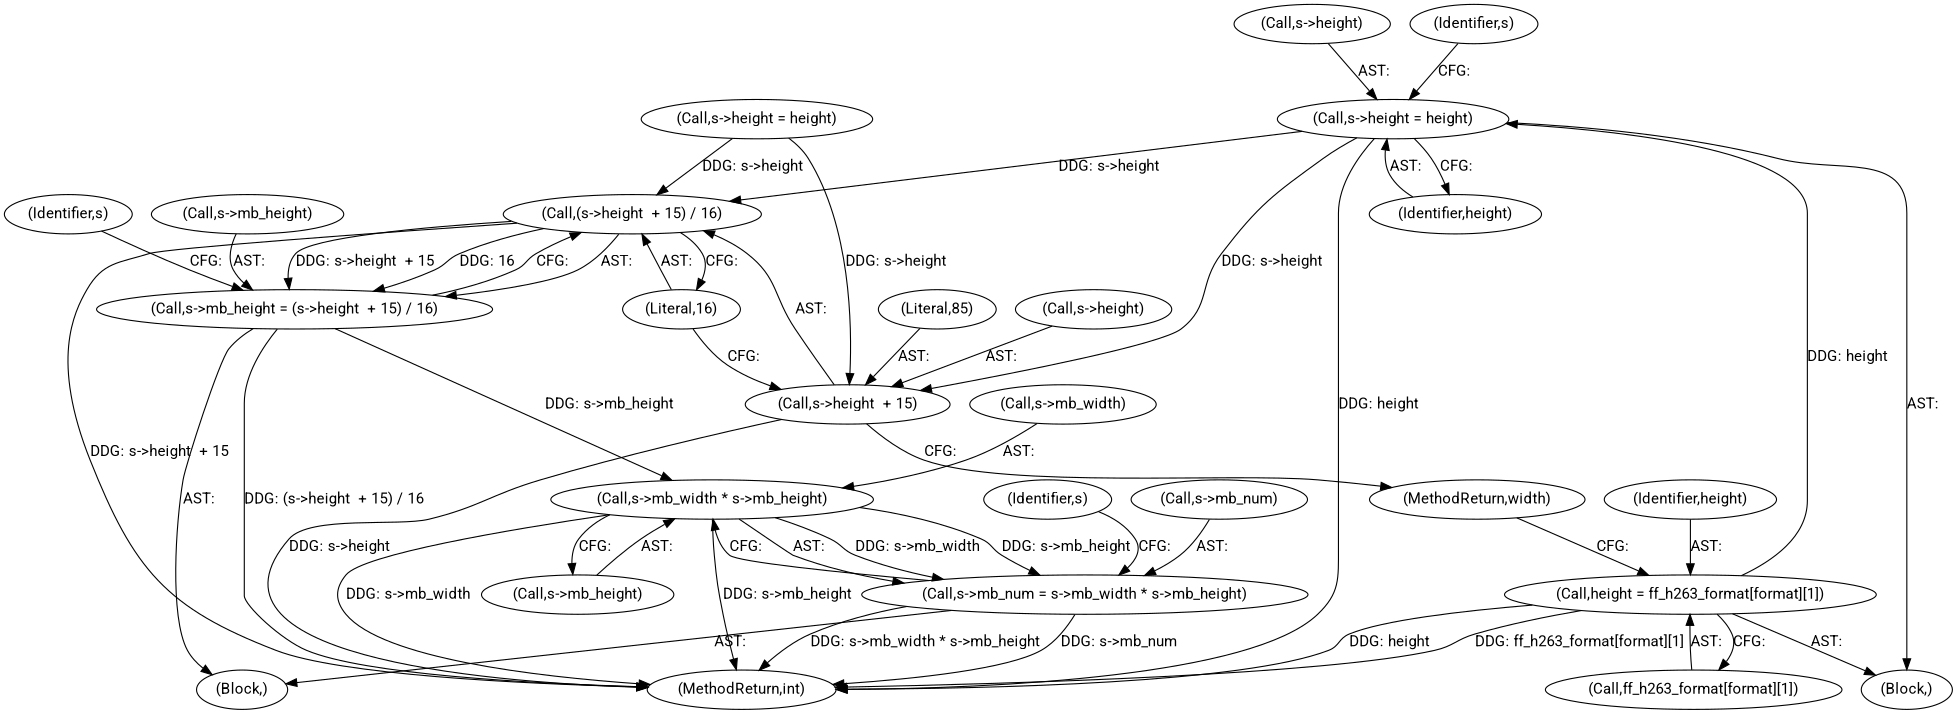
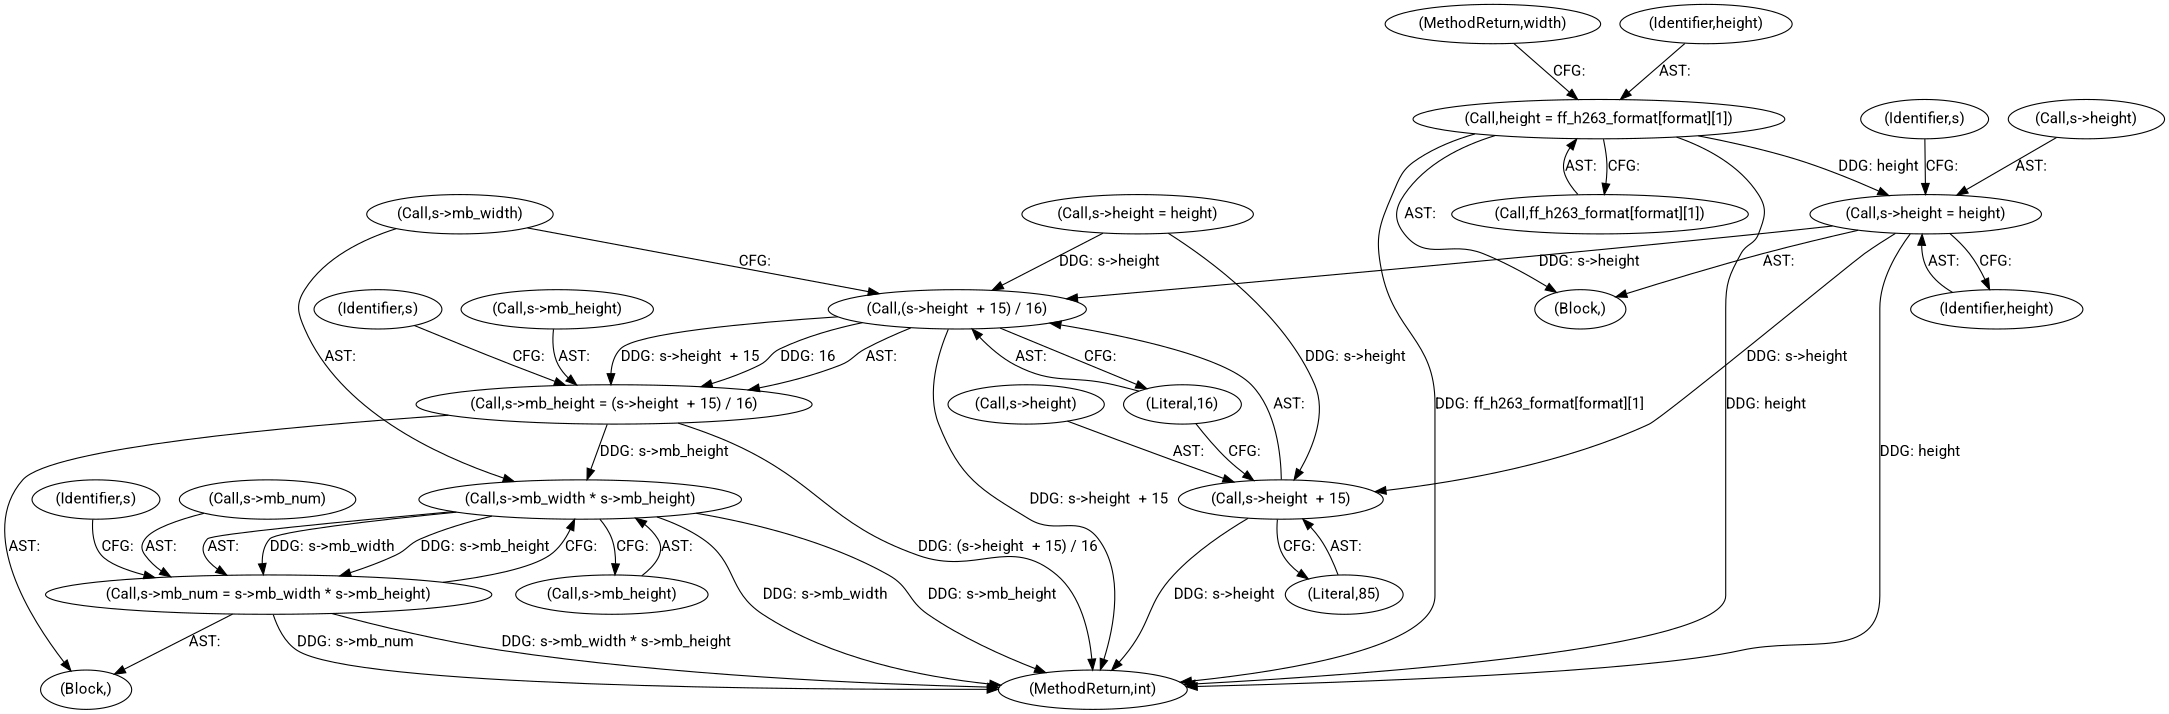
(505, 274) -> (698, 260)
(1118, 478) -> (1280, 549)
